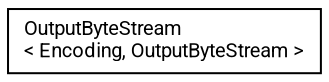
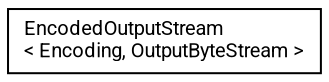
(164, 41) -> (164, 41)
